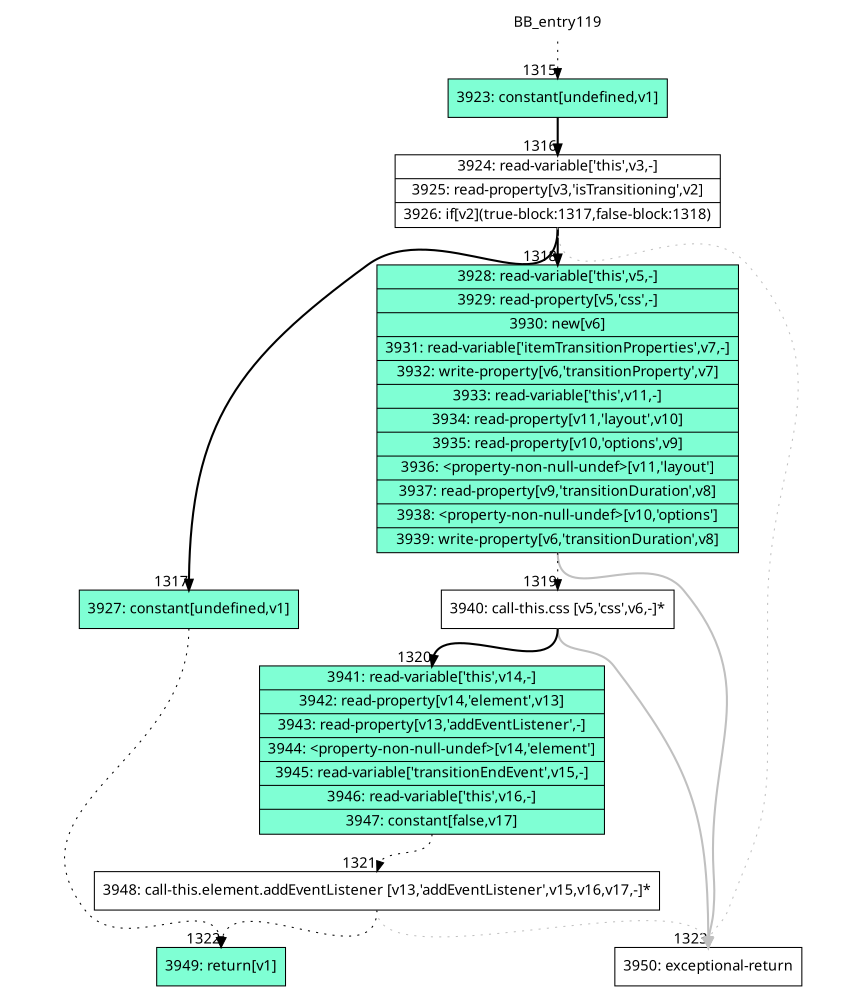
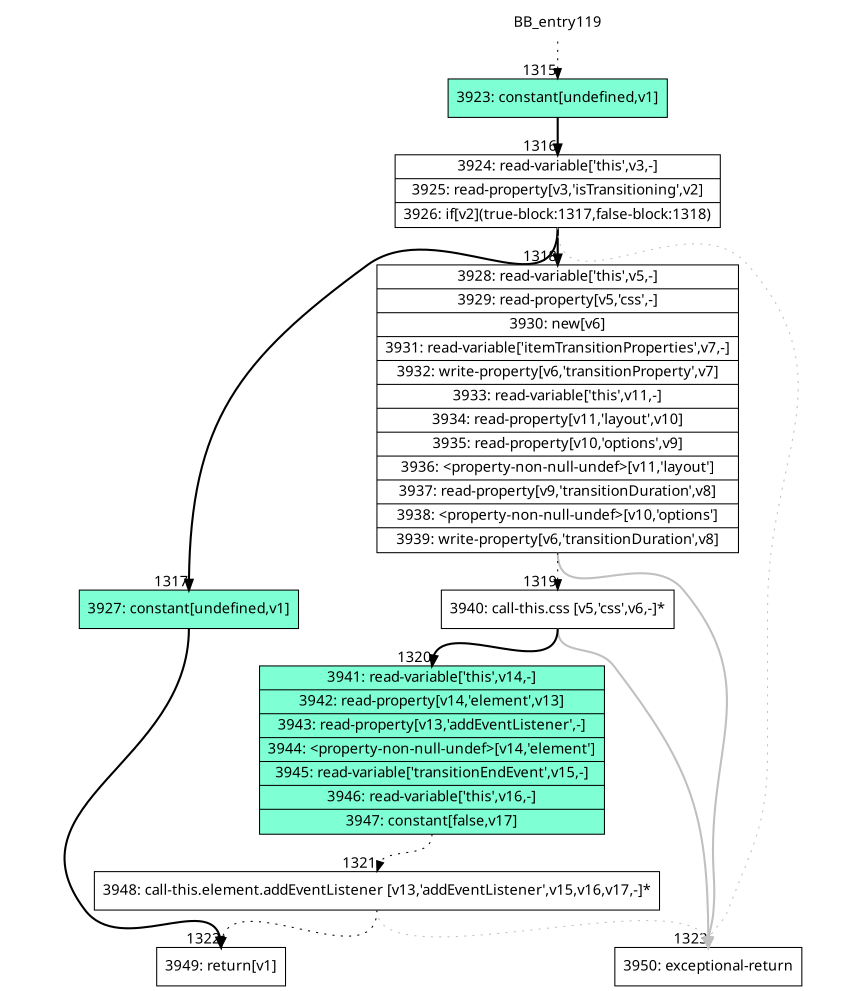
(558, 409) -> (558, 409)
(73, 828) -> (73, 828)
(221, 967) -> (221, 967)
